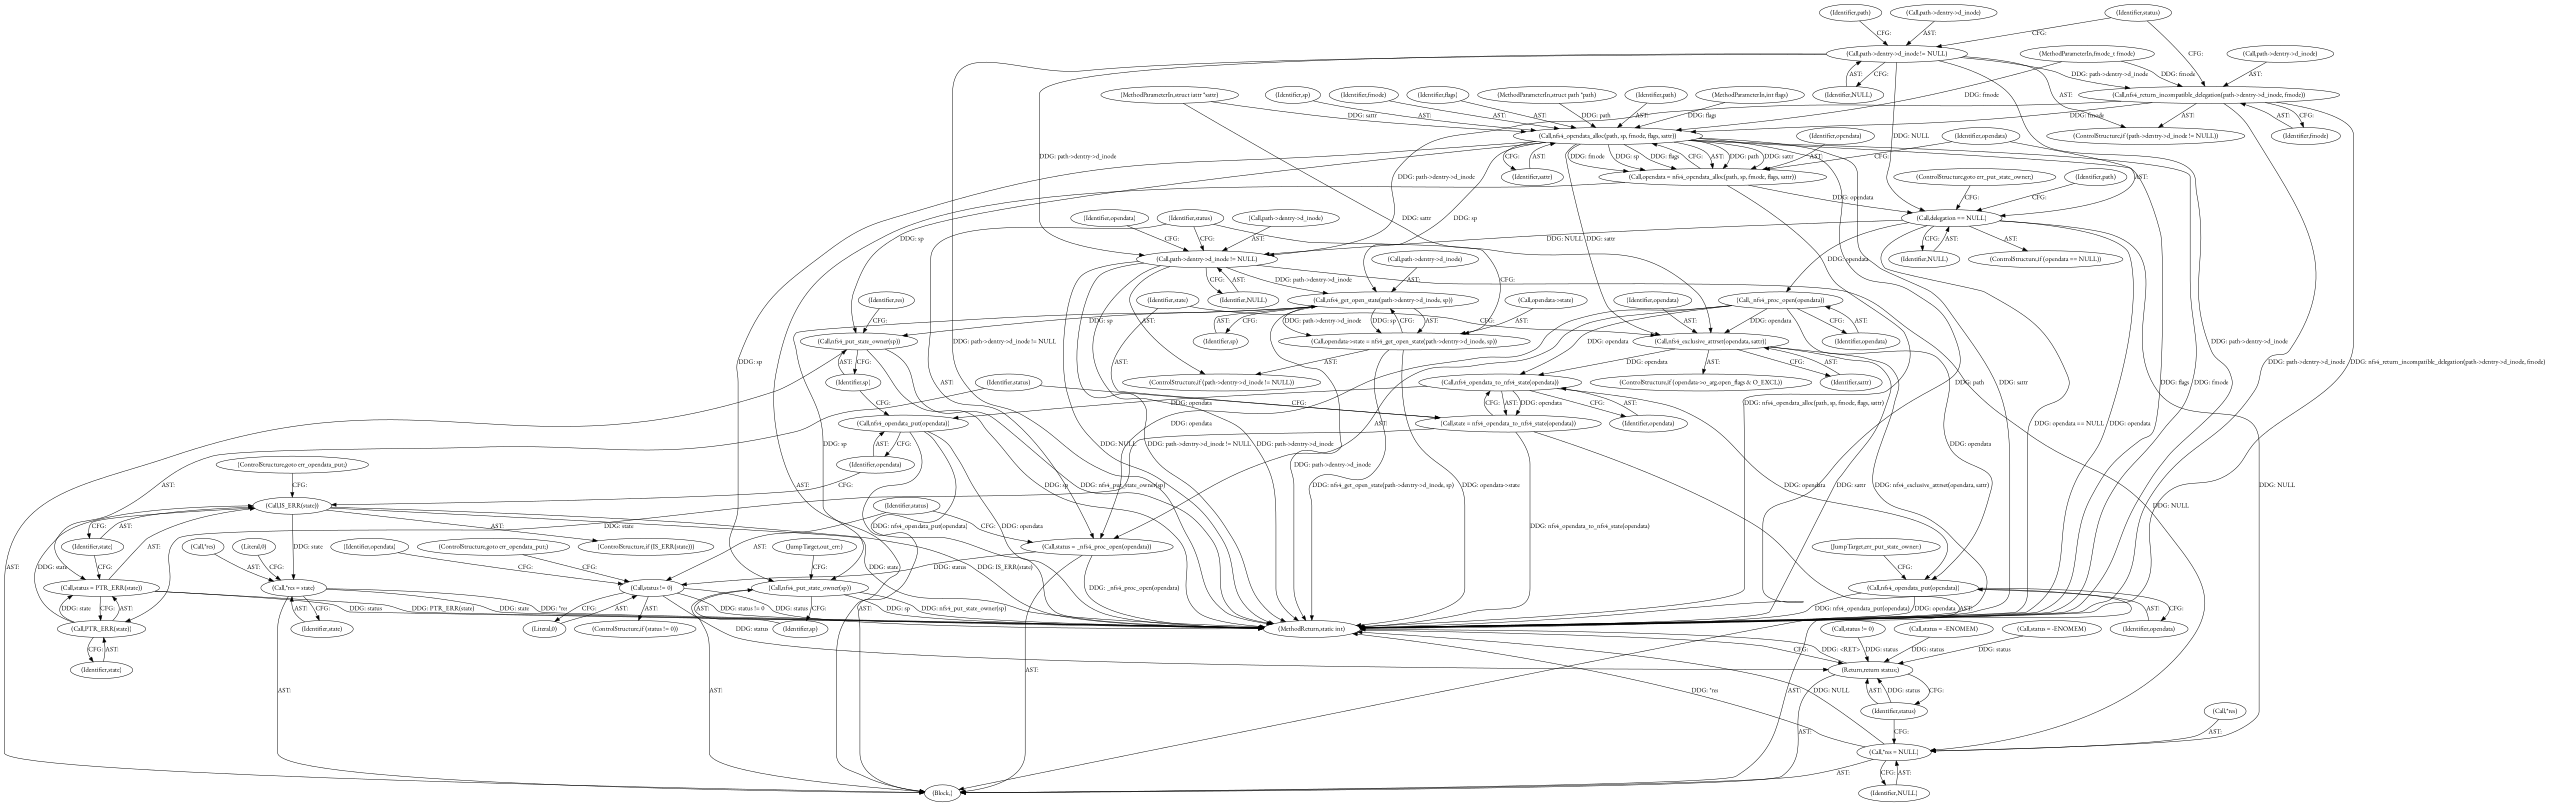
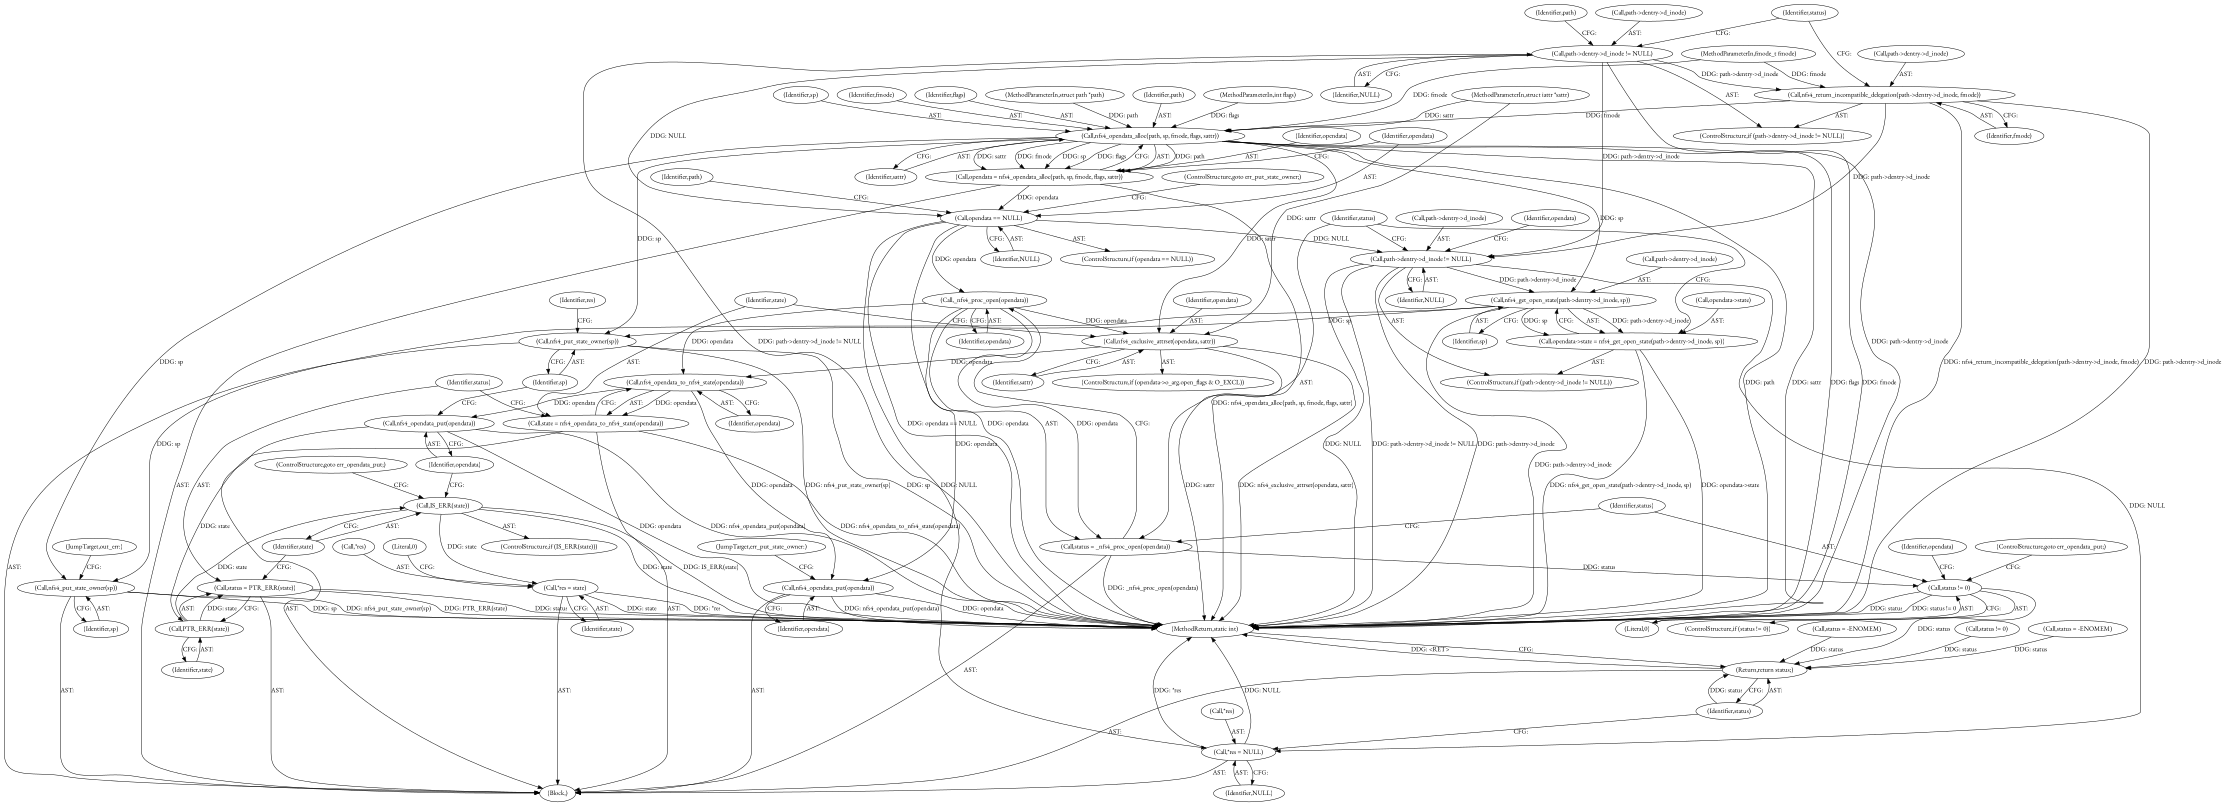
(1952, 218) -> (989, 218)
none -> (1046, 403)
(170, 527) -> (316, 783)
